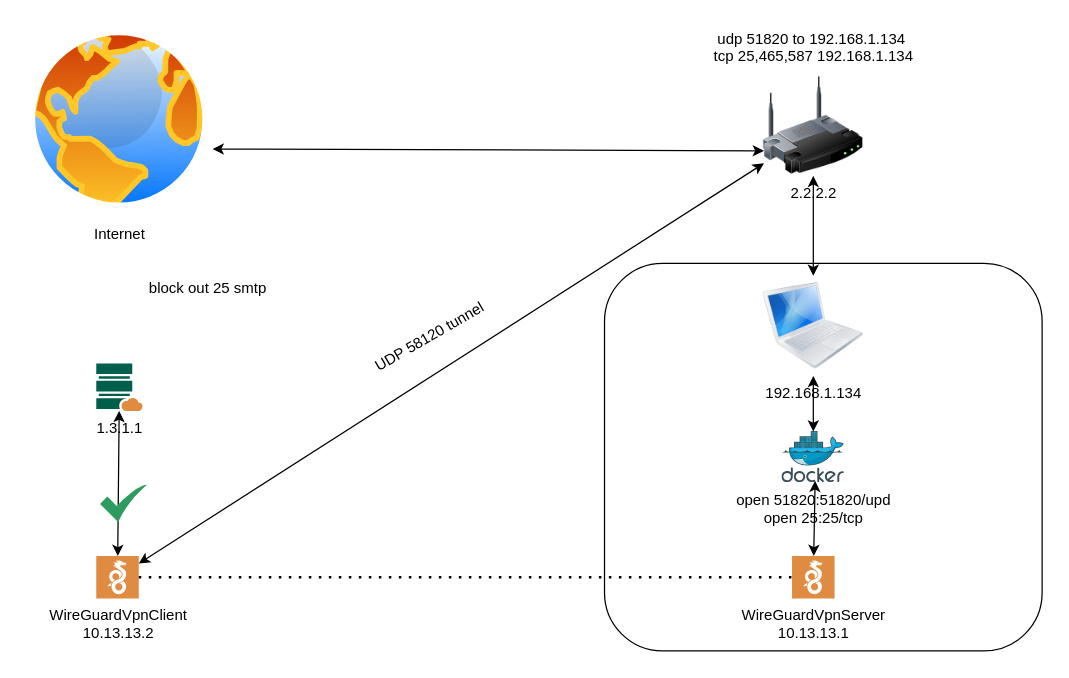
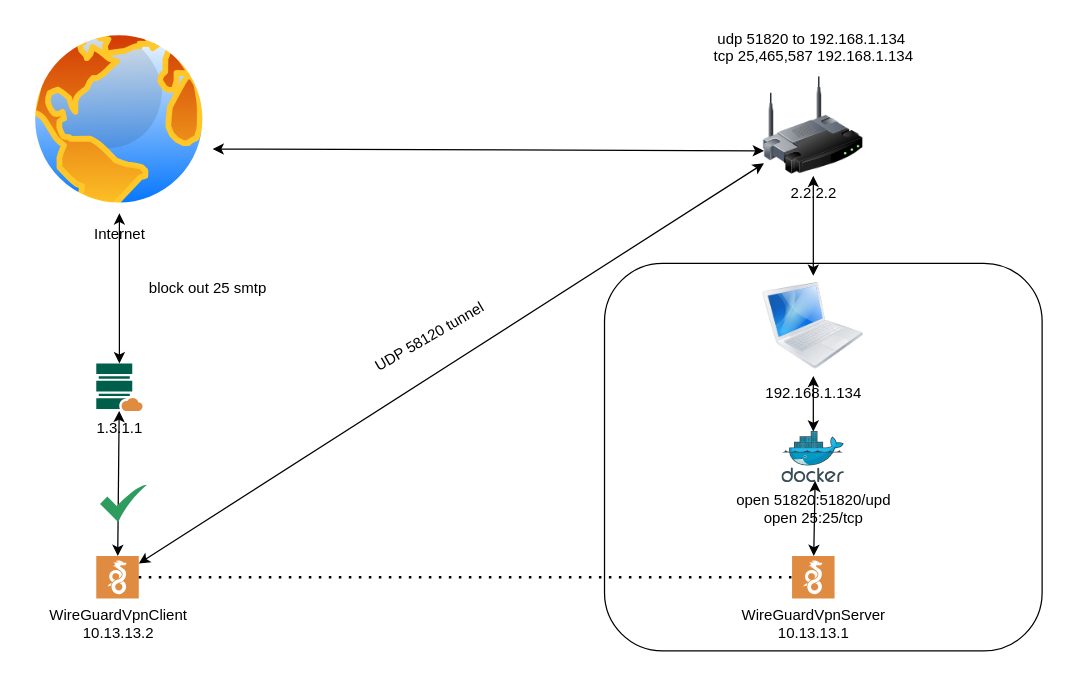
none -> (119, 288)
